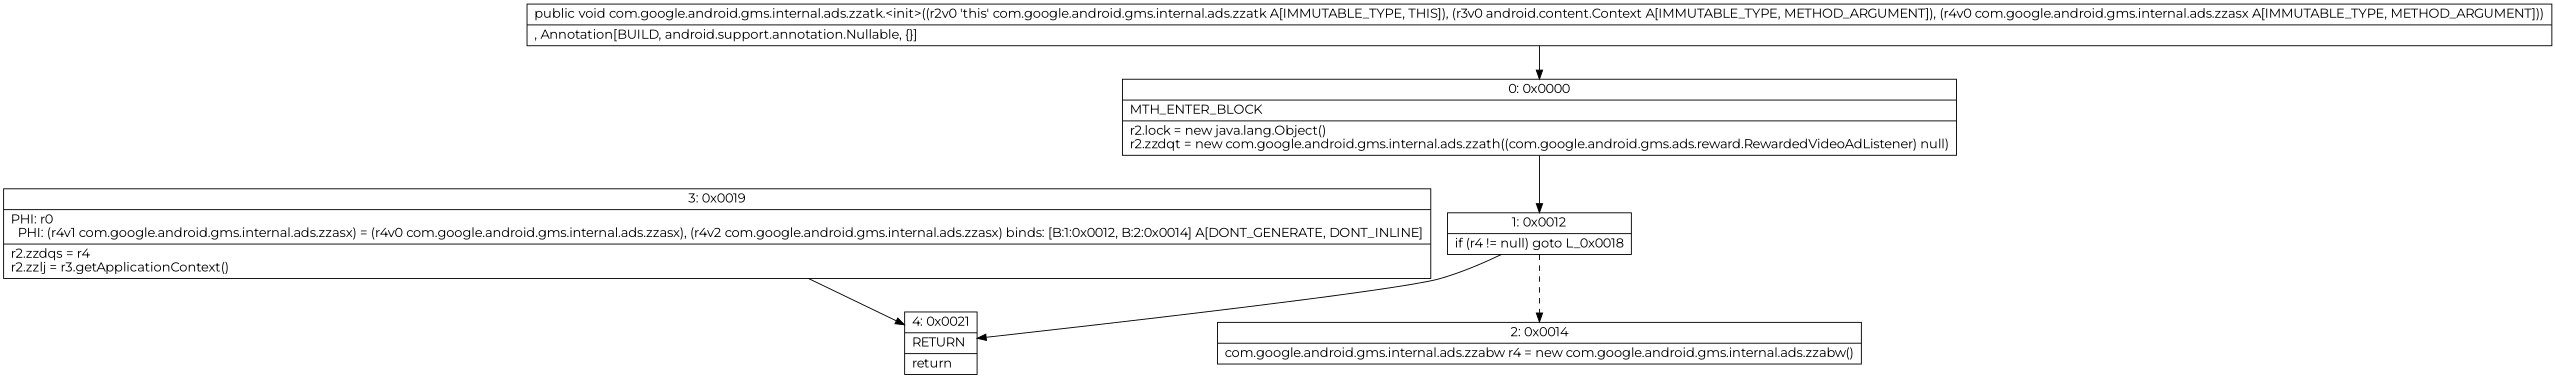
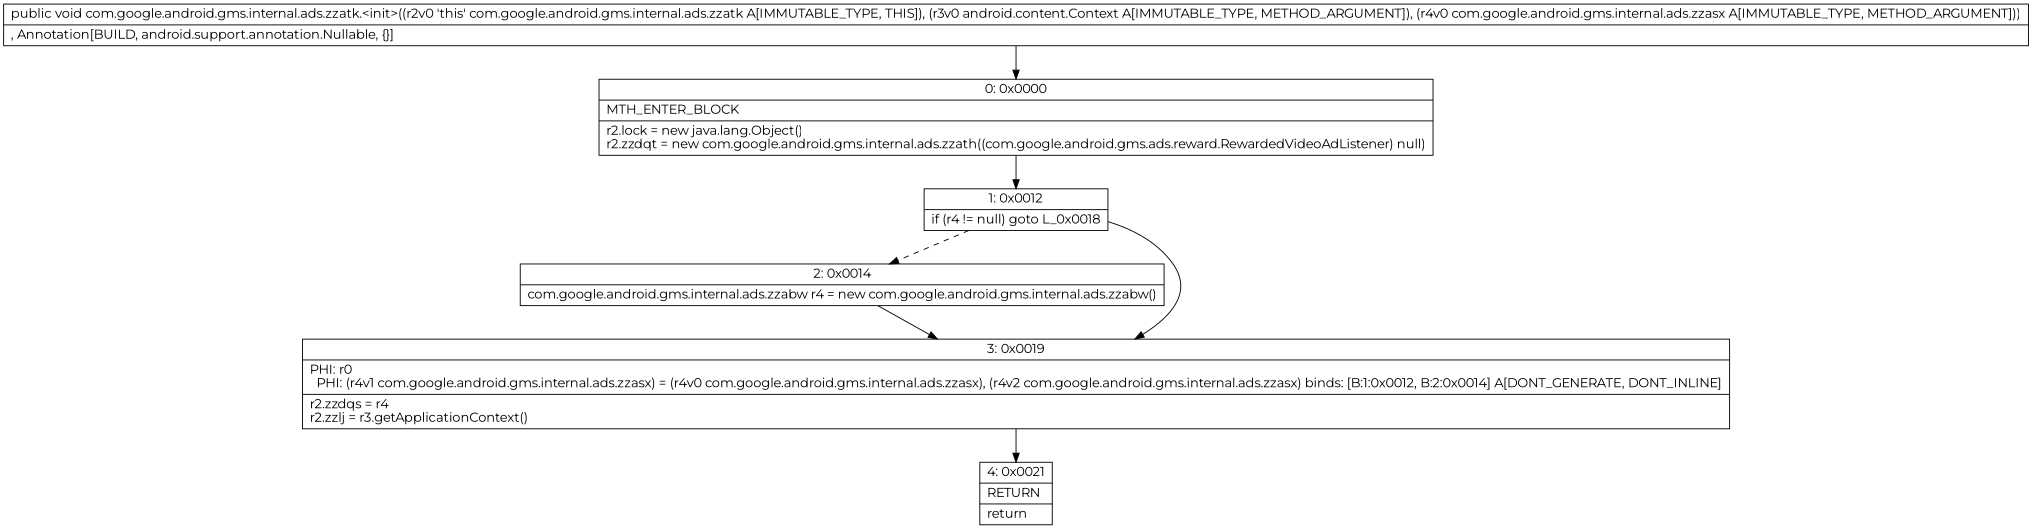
(1246, 307) -> (1175, 268)
none -> (904, 320)
